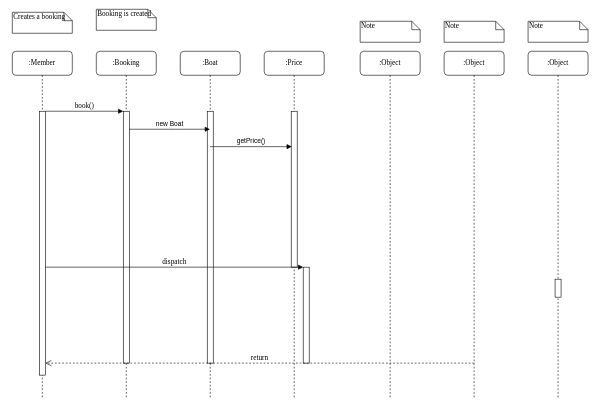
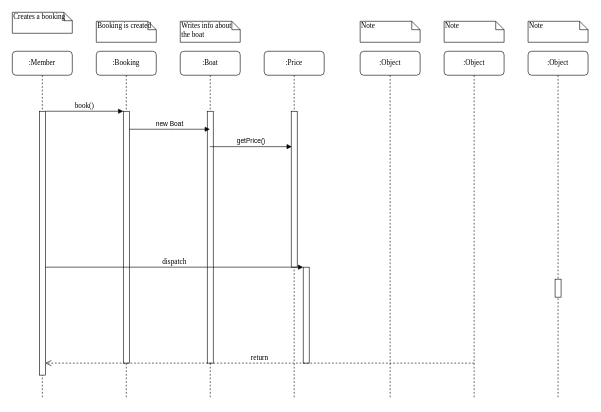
(126, 20) -> (126, 32)
none -> (210, 32)
